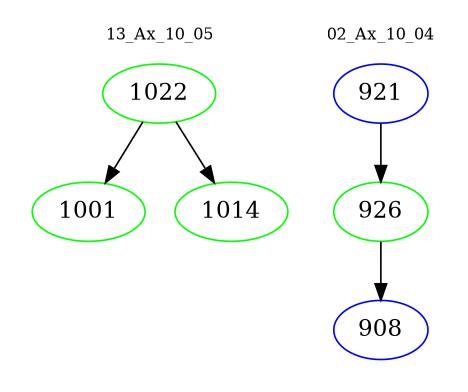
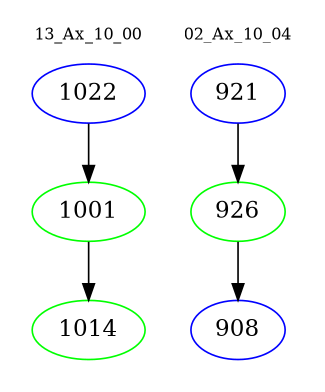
(160, 35) -> (89, 35)
(159, 94) -> (89, 94)
(191, 145) -> (89, 263)
